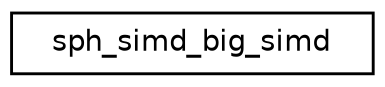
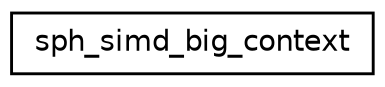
(192, 43) -> (192, 43)
